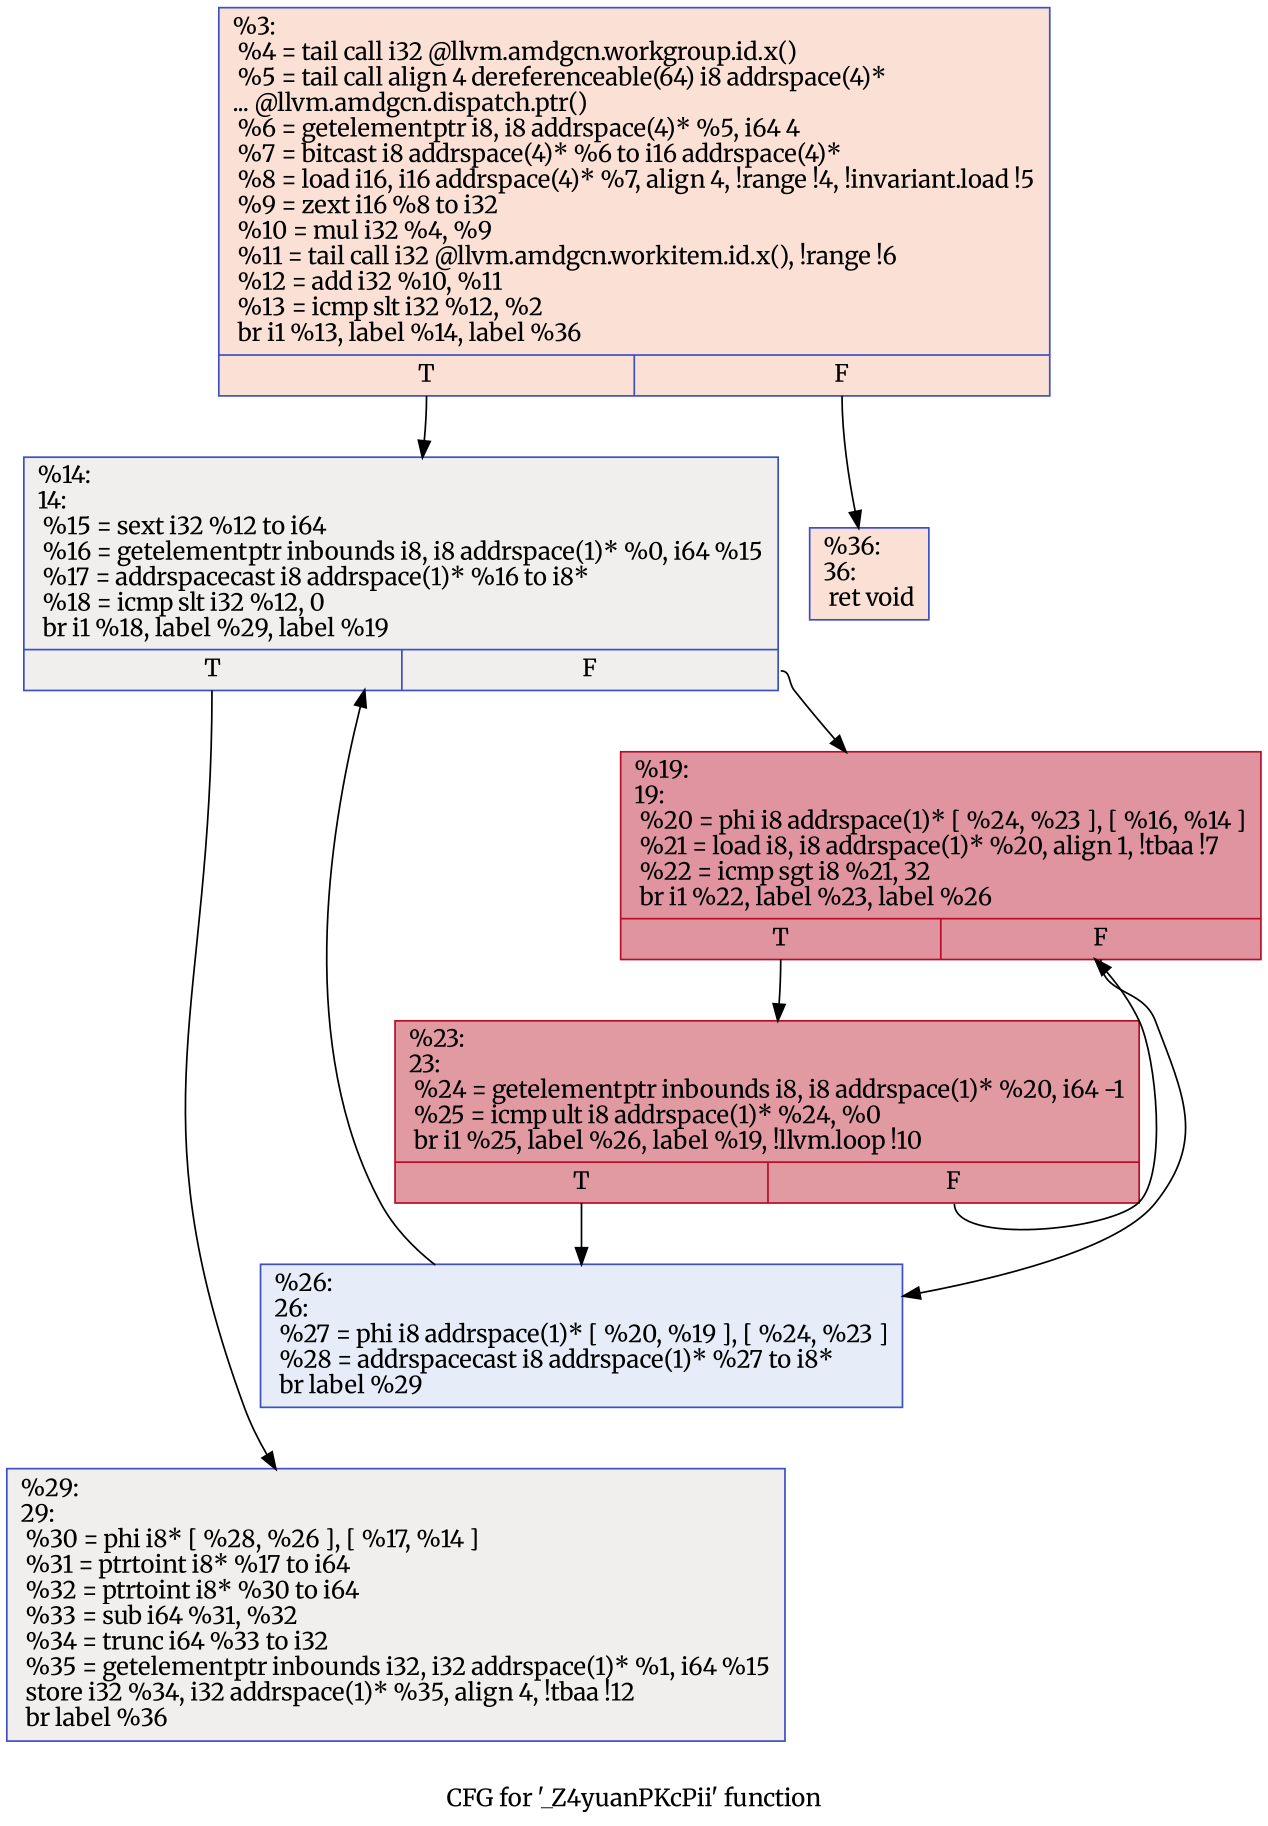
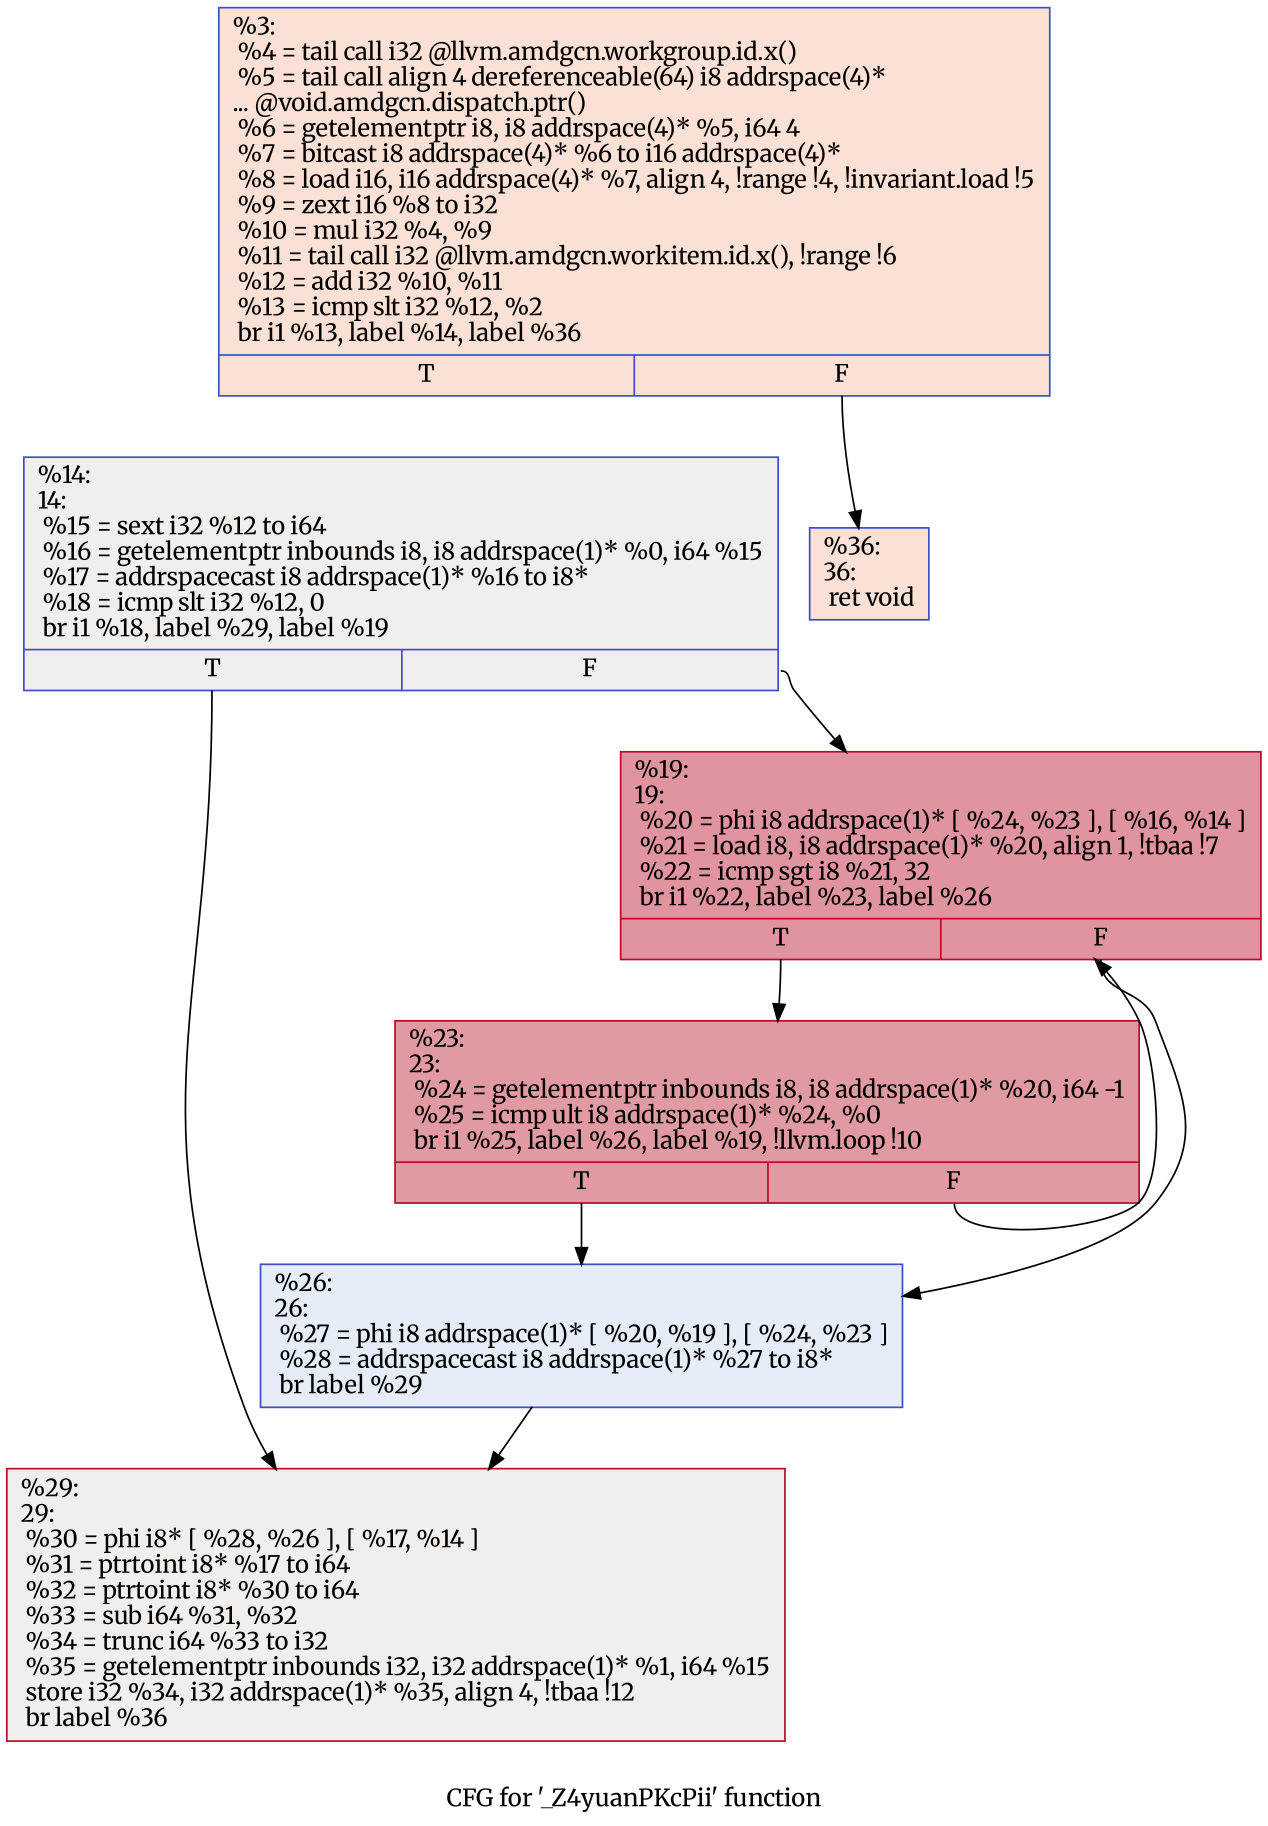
(410, 104) -> (410, 104)
(426, 418) -> none
(328, 999) -> (515, 1431)
(396, 1605) -> (396, 1605)
